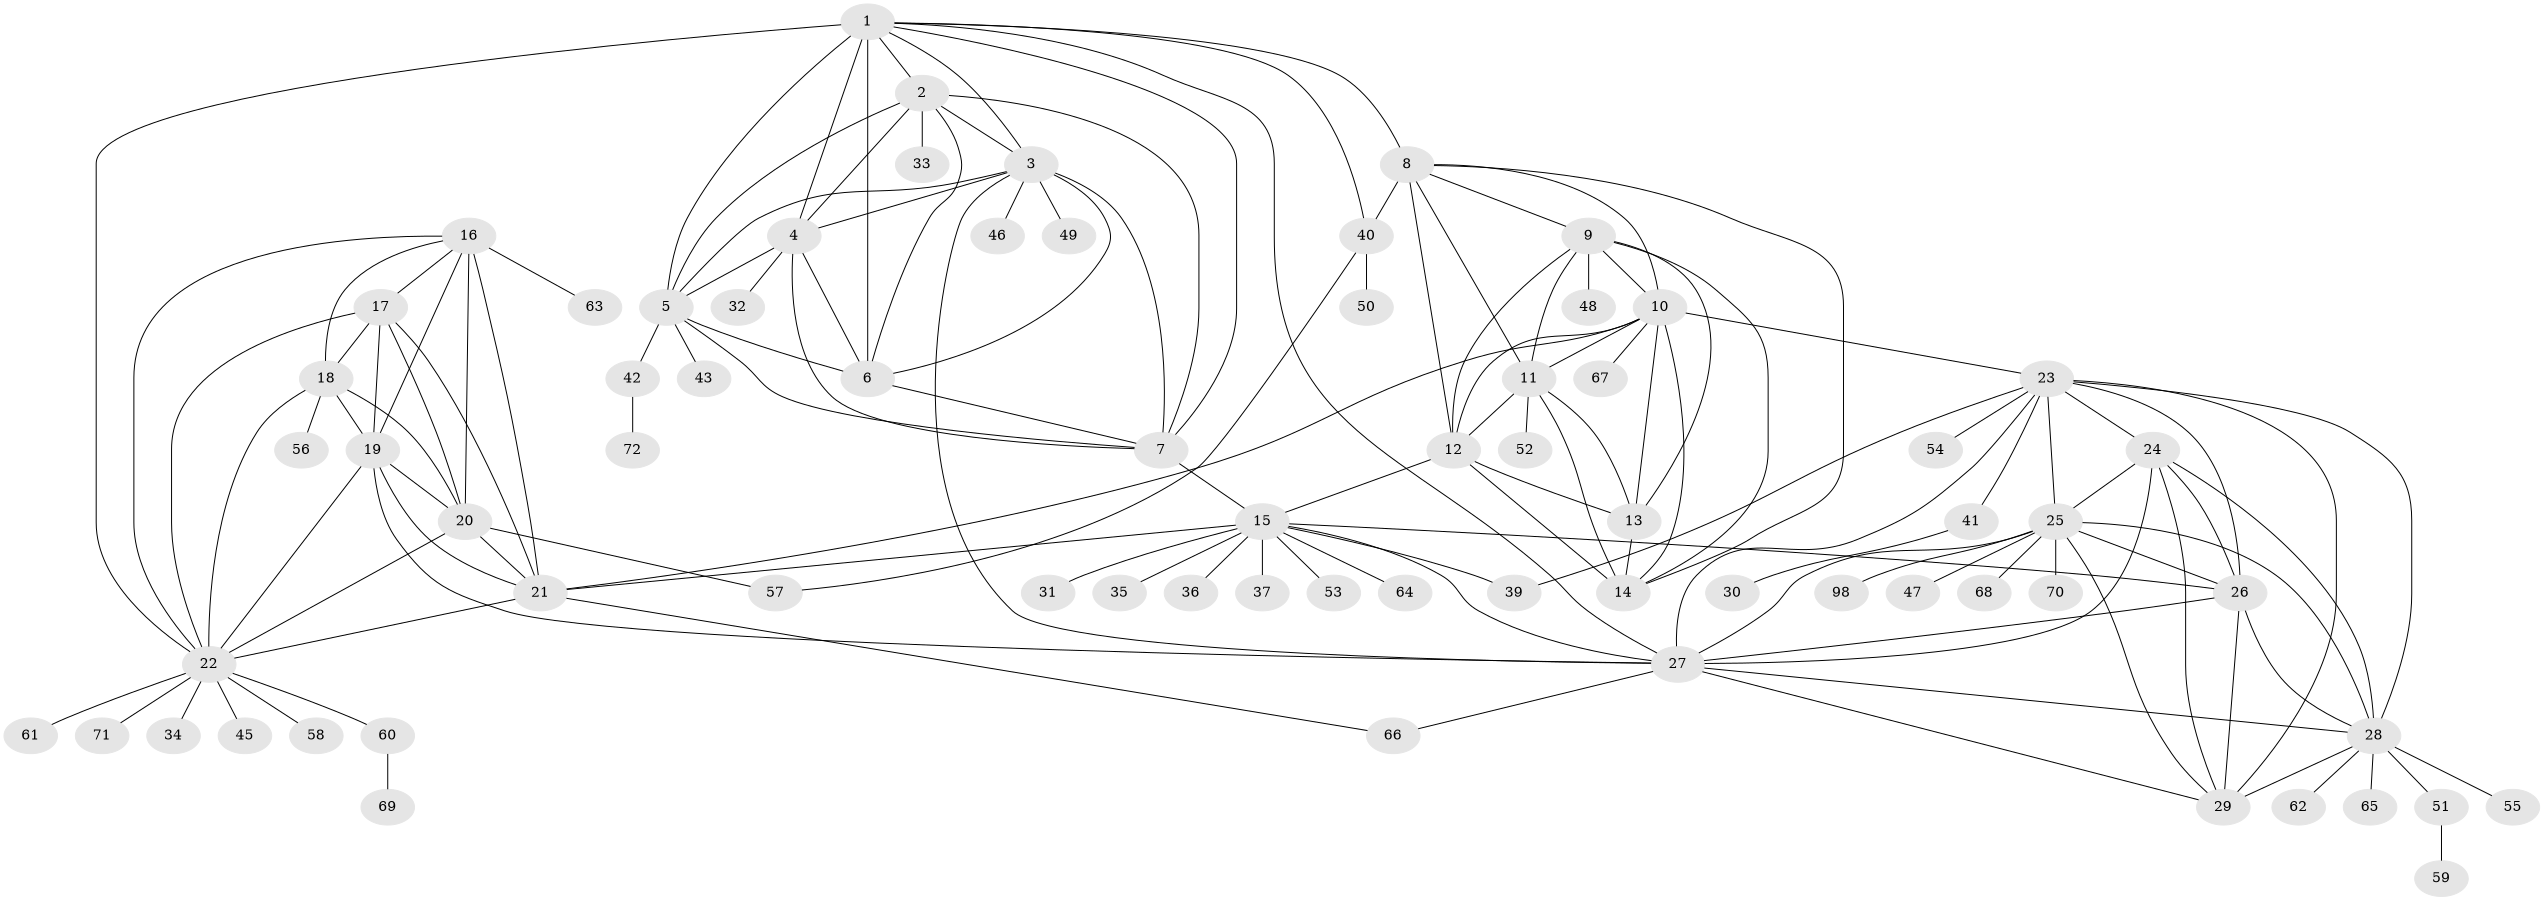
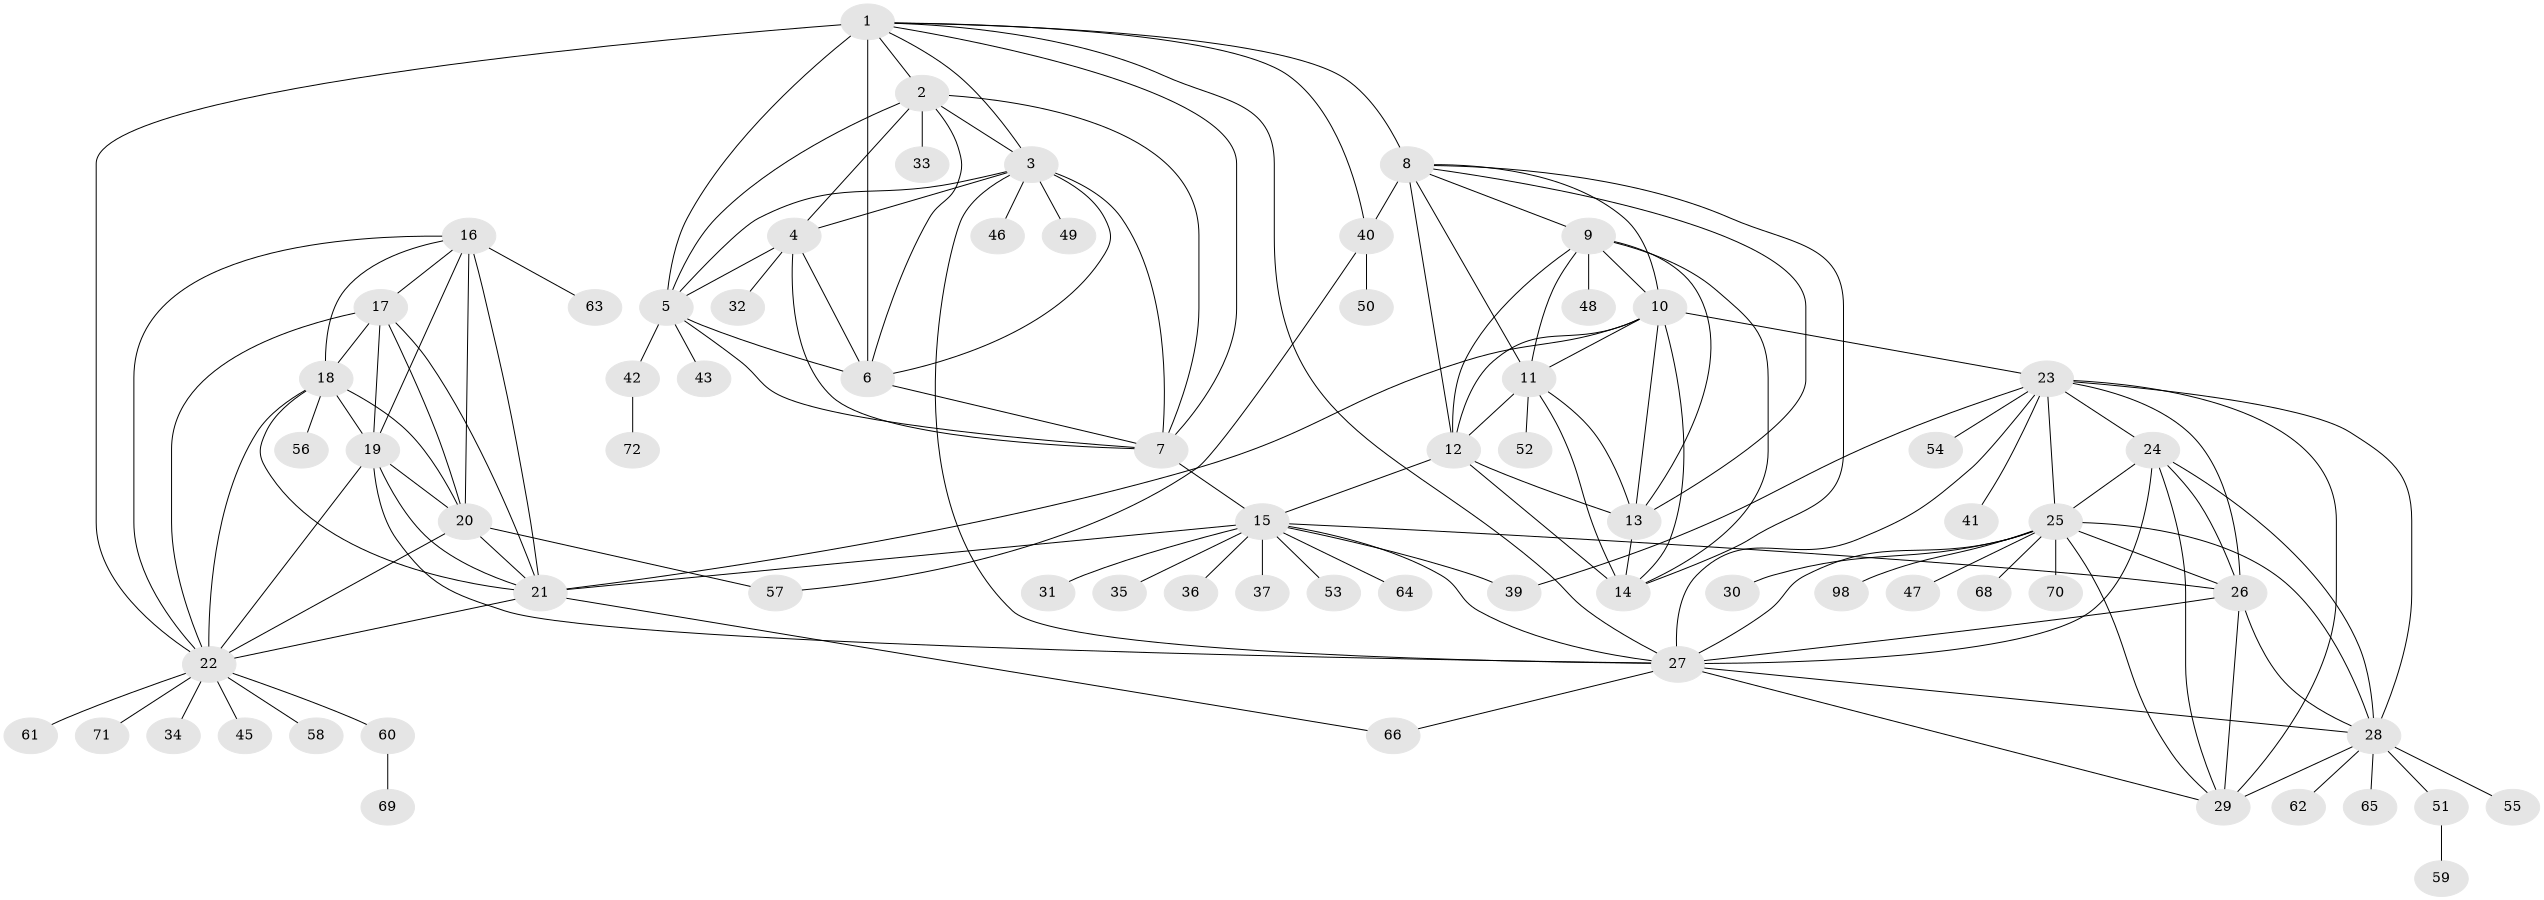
(831, 129) -> none
none -> (1764, 256)
(1601, 379) -> none
none -> (333, 533)
(1821, 562) -> (1893, 556)
